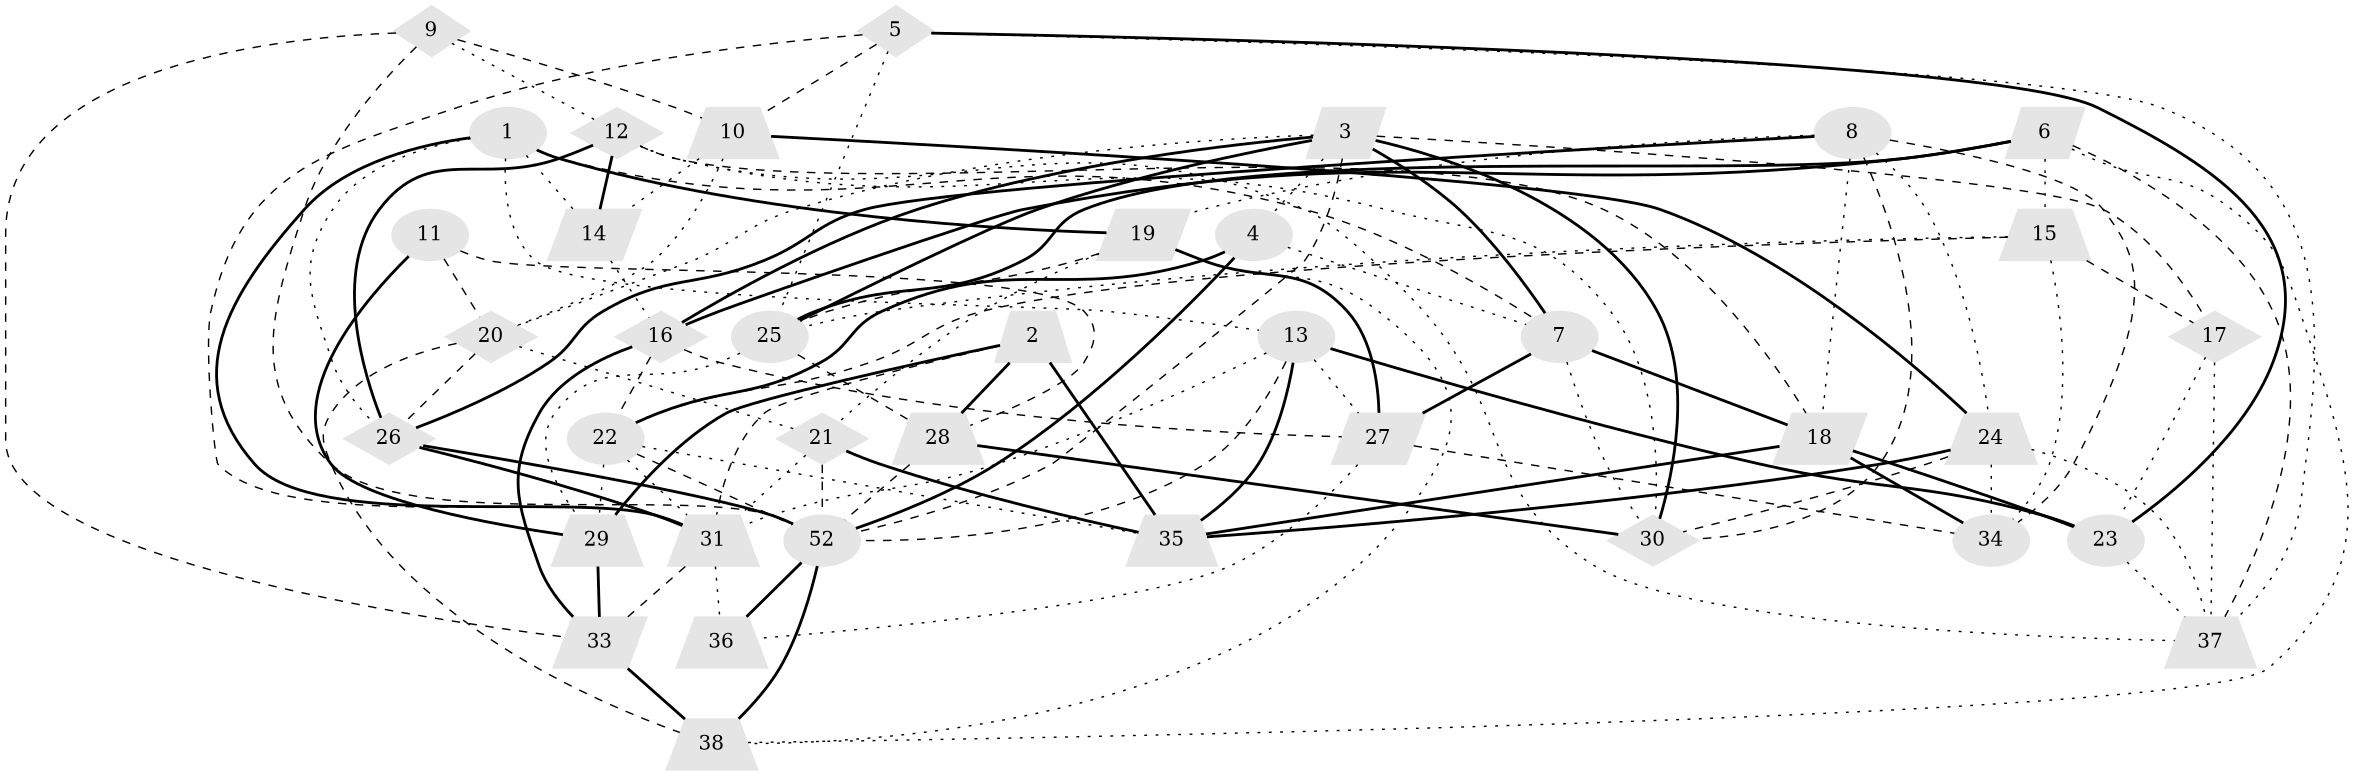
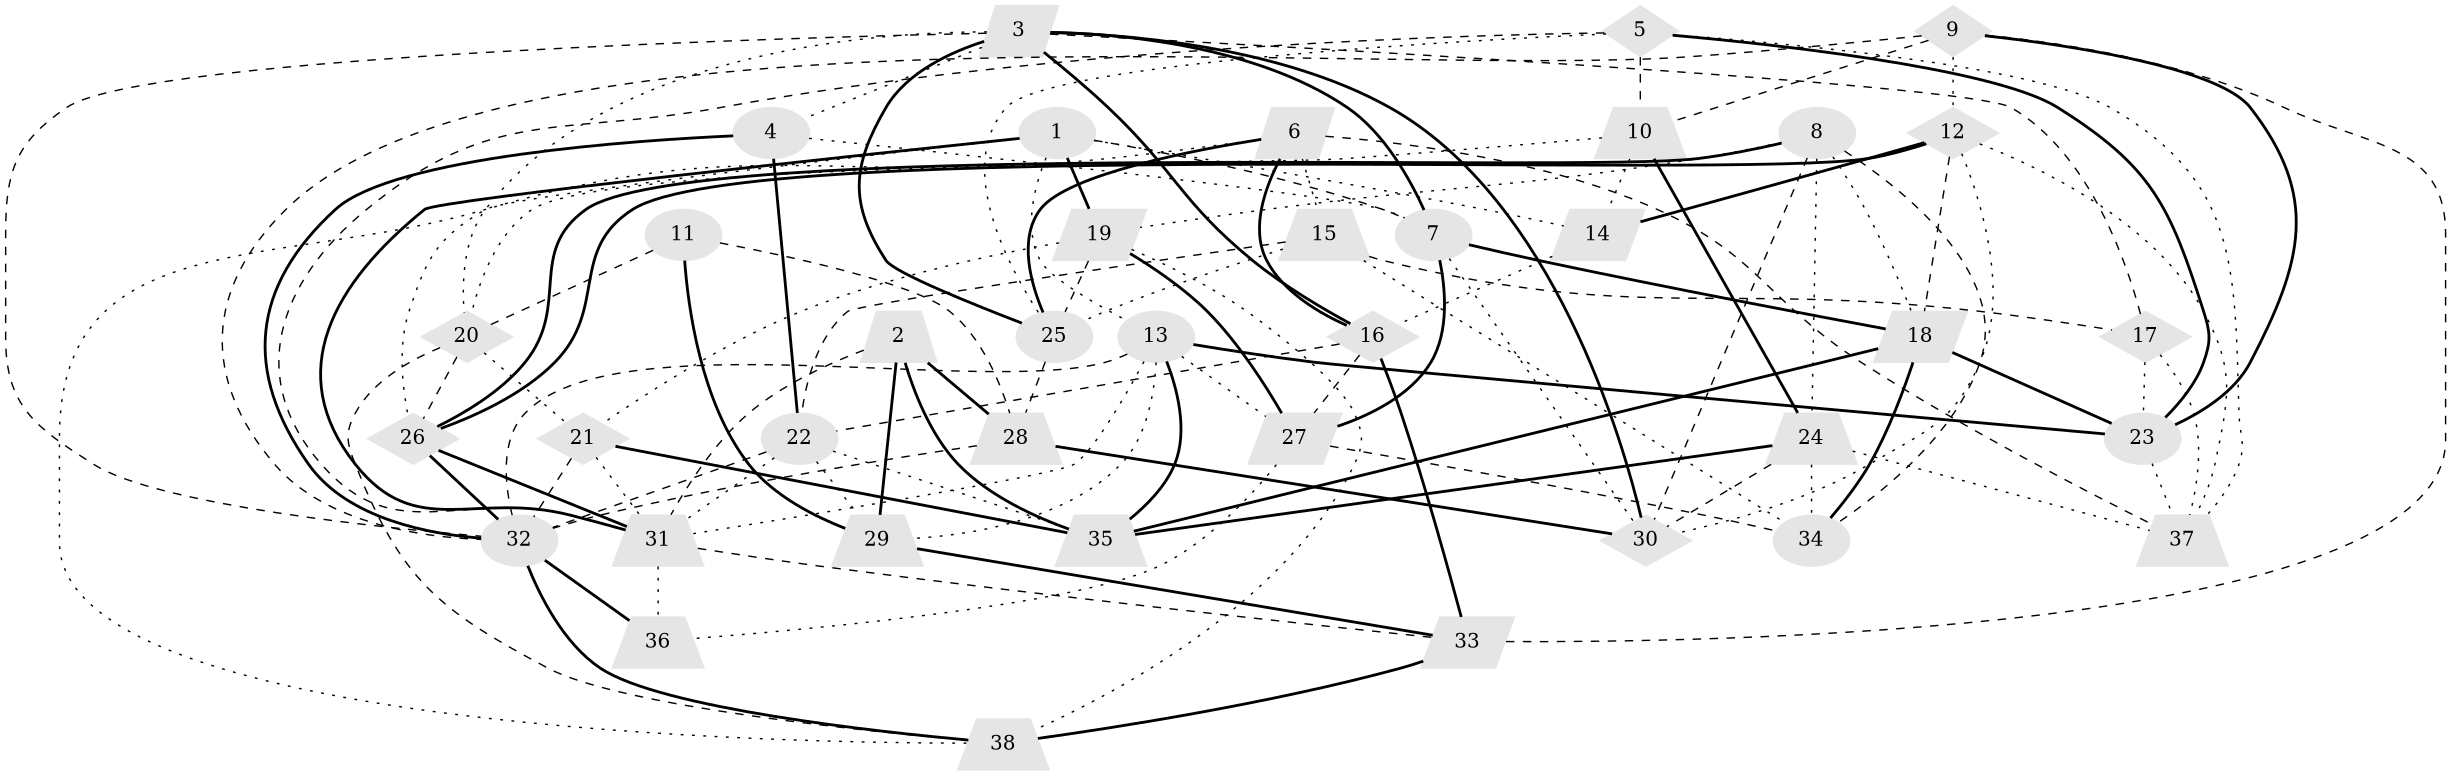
none -> (2276, 148)
(588, 384) -> (1074, 498)
(822, 541) -> (519, 541)
